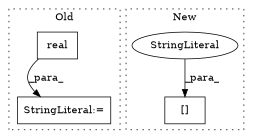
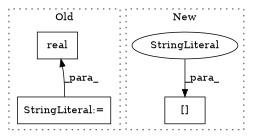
(28, 75) -> (64, 82)
